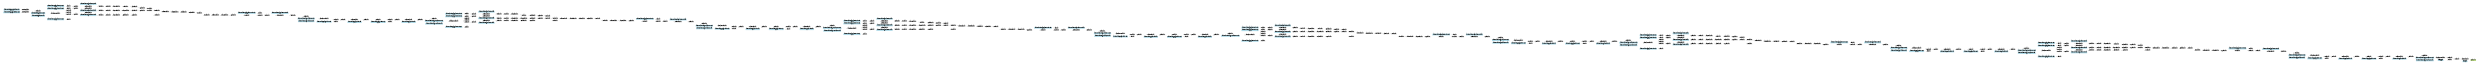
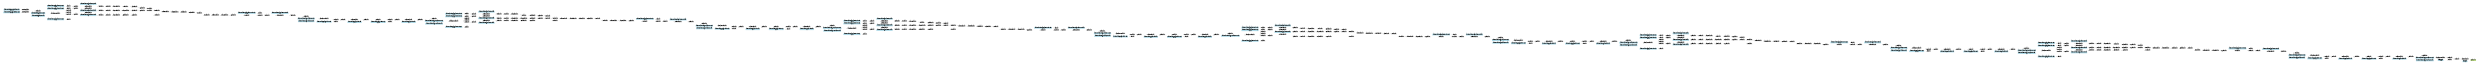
(1283, 37) -> none
